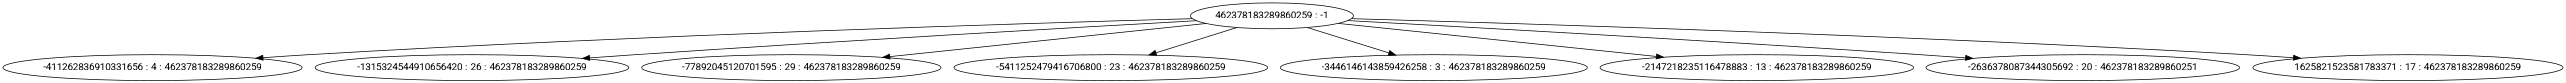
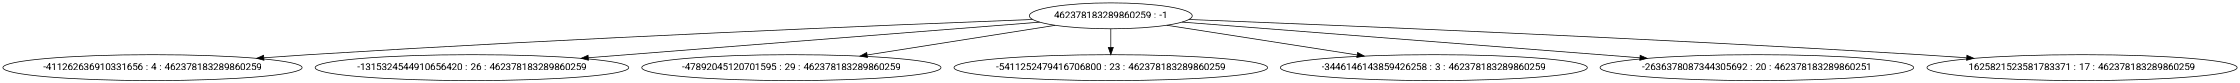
(153, 68) -> (153, 68)
(791, 68) -> (791, 68)
(1757, 68) -> none
